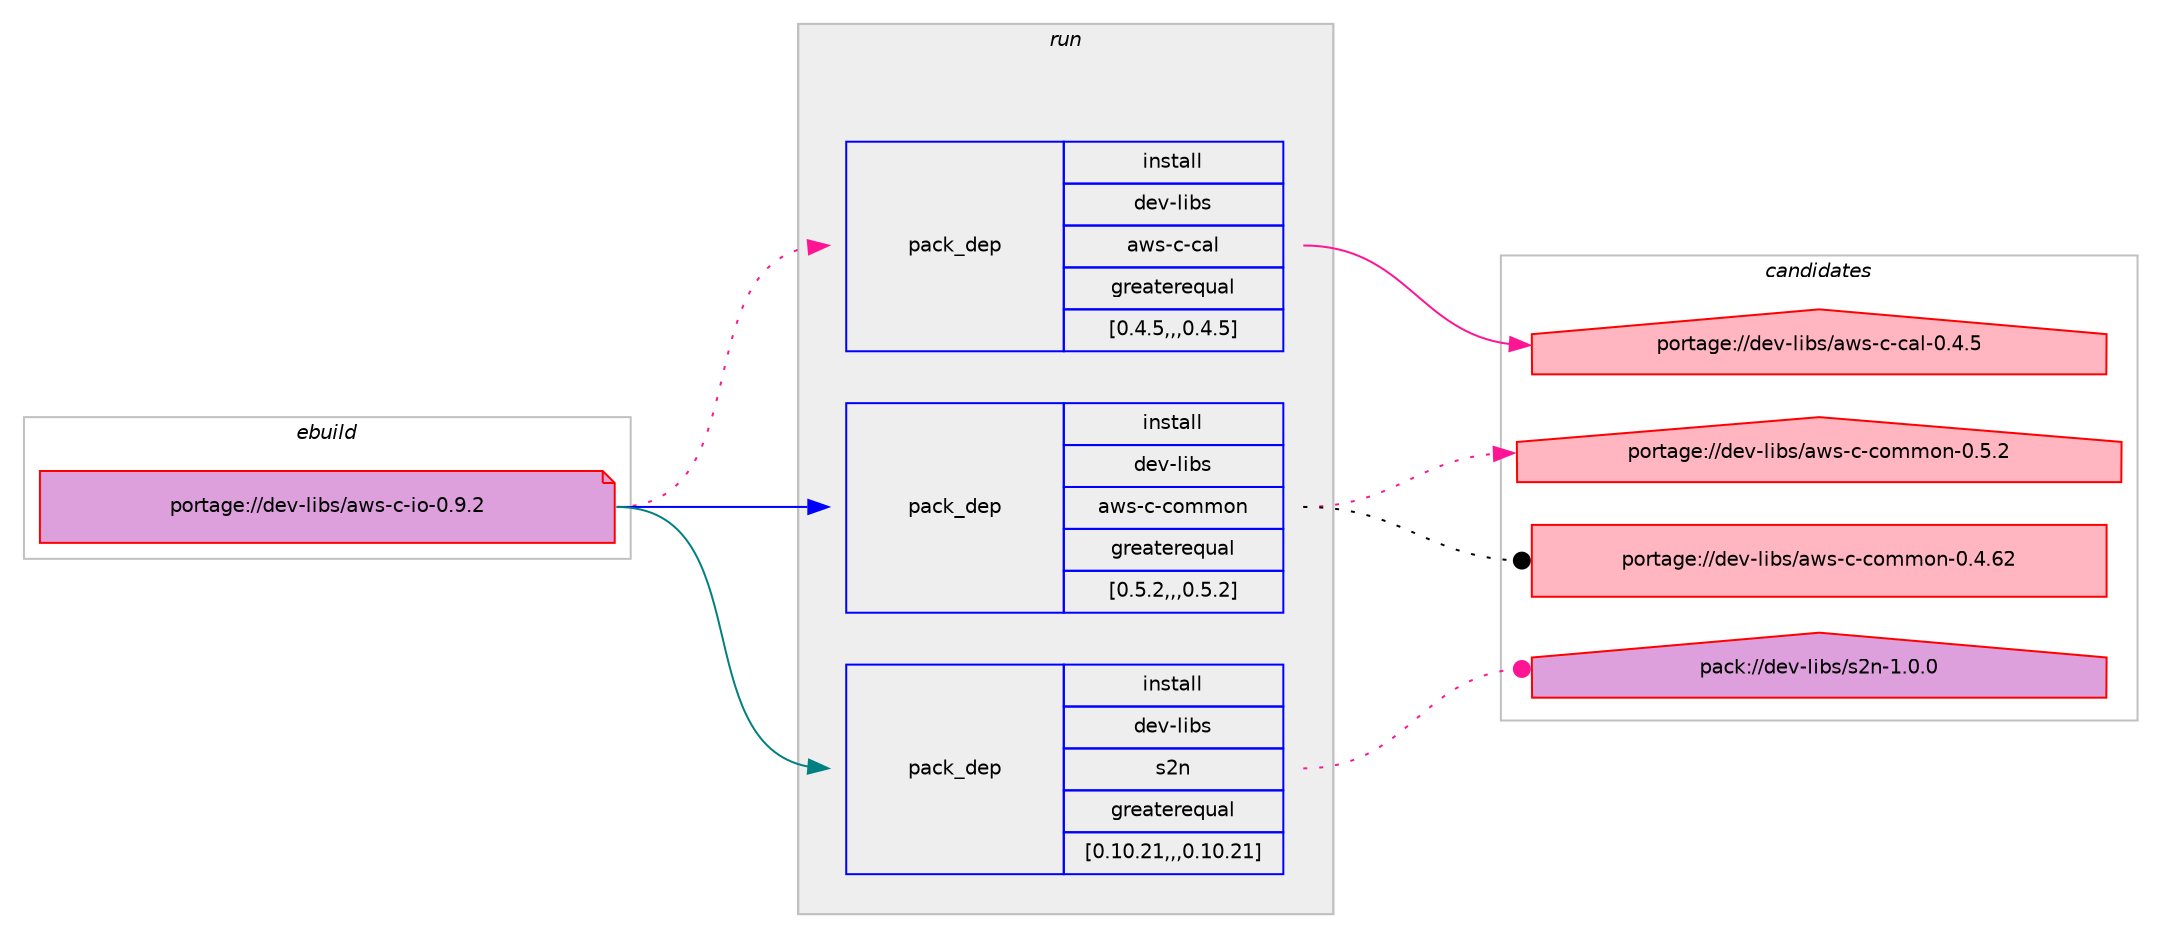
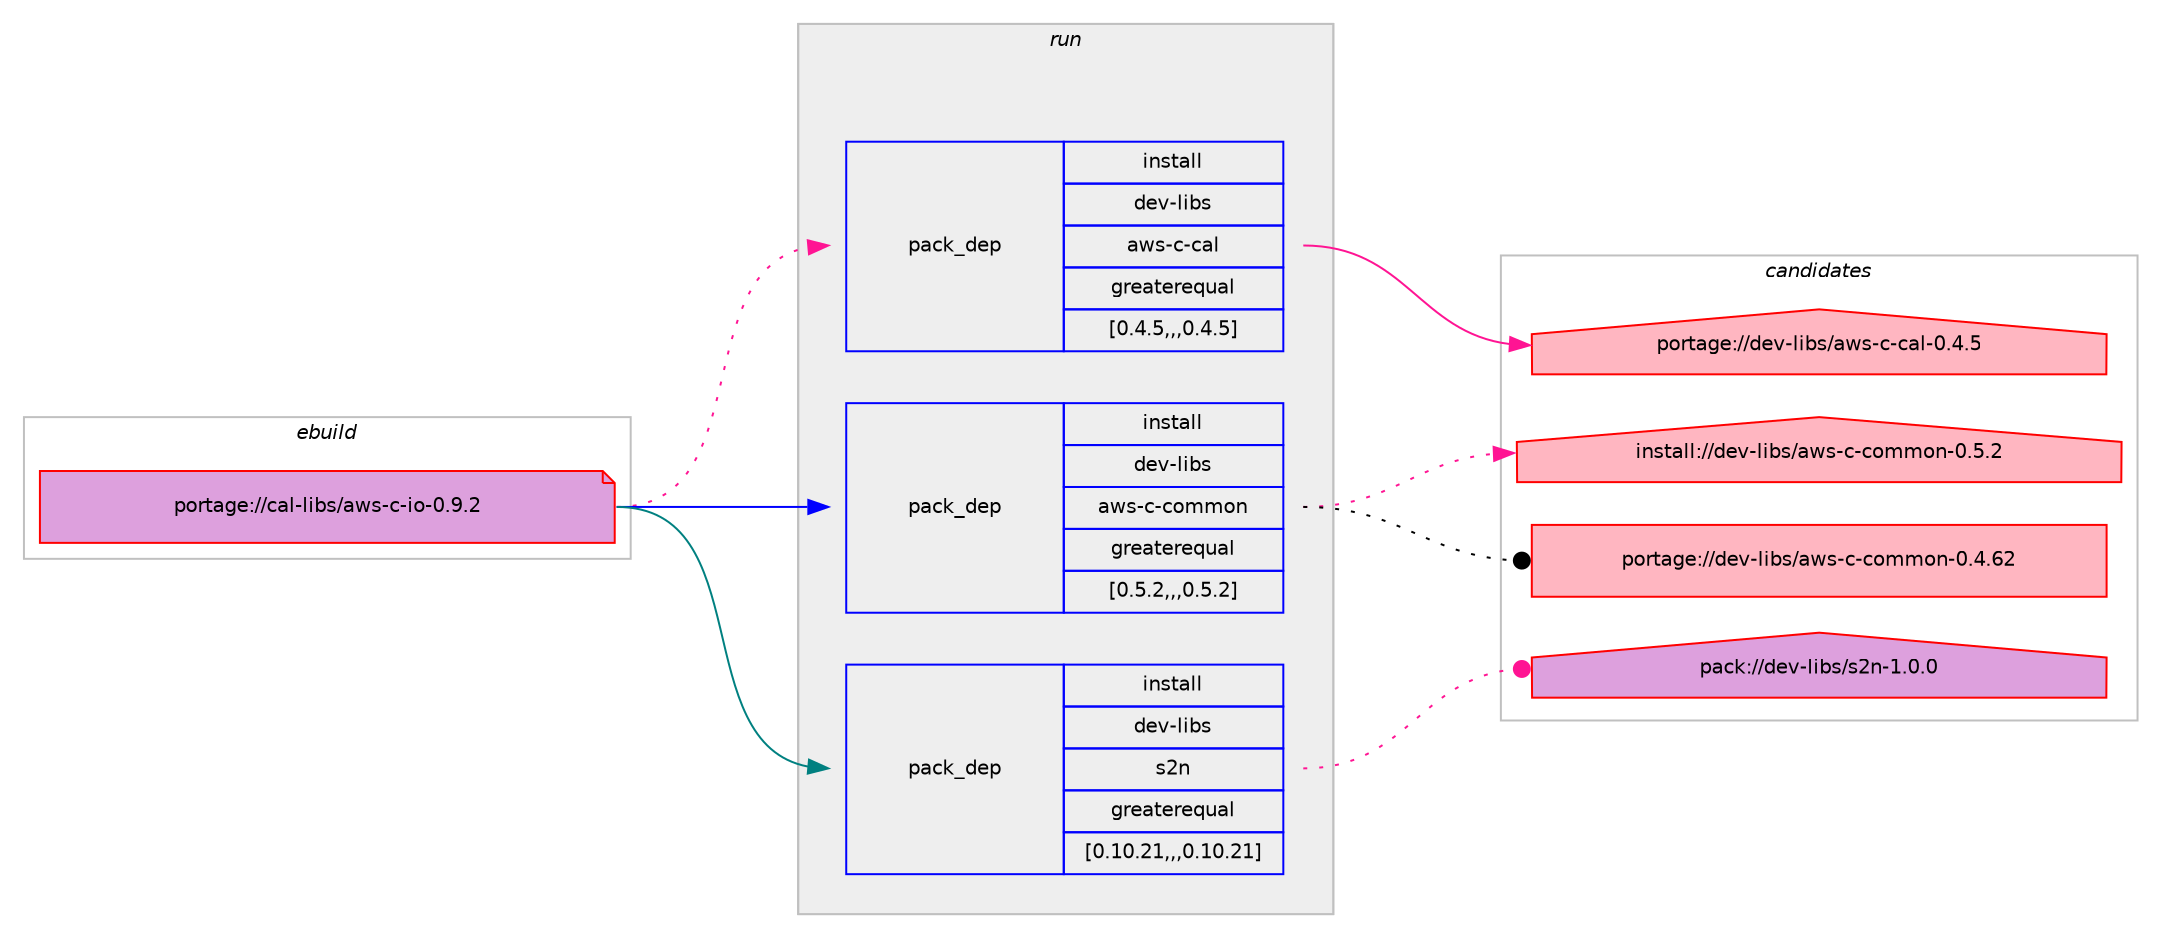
(1819, 453) -> (1819, 453)
(327, 507) -> (327, 507)
